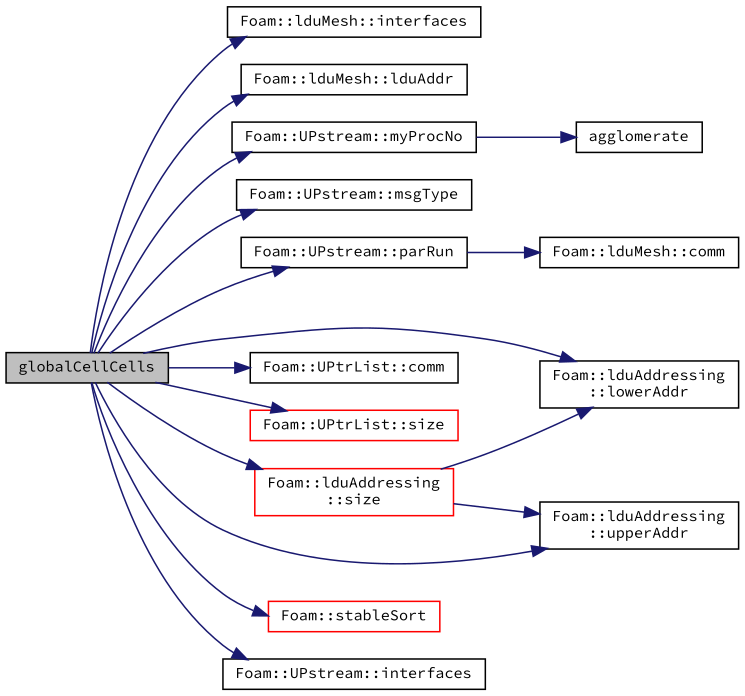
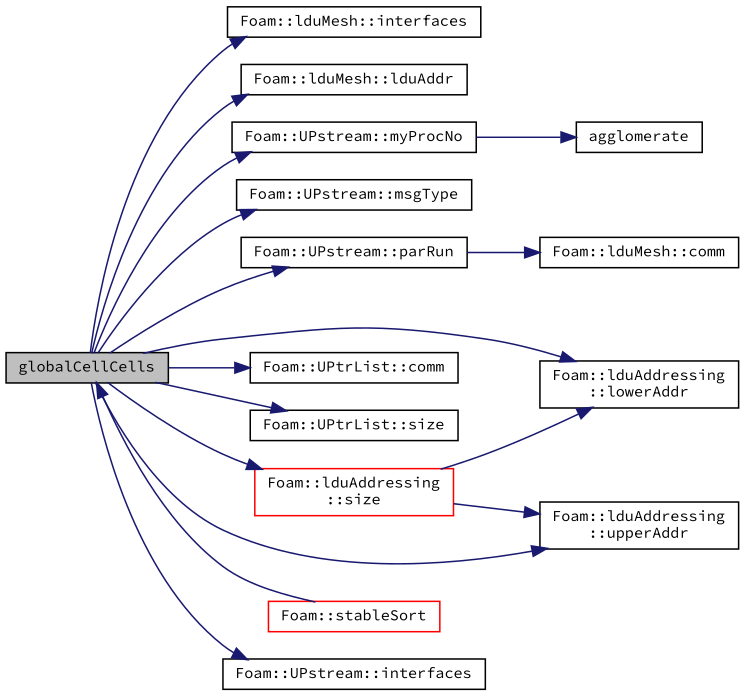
(354, 425) -> (354, 425)
(151, 513) -> (183, 529)
